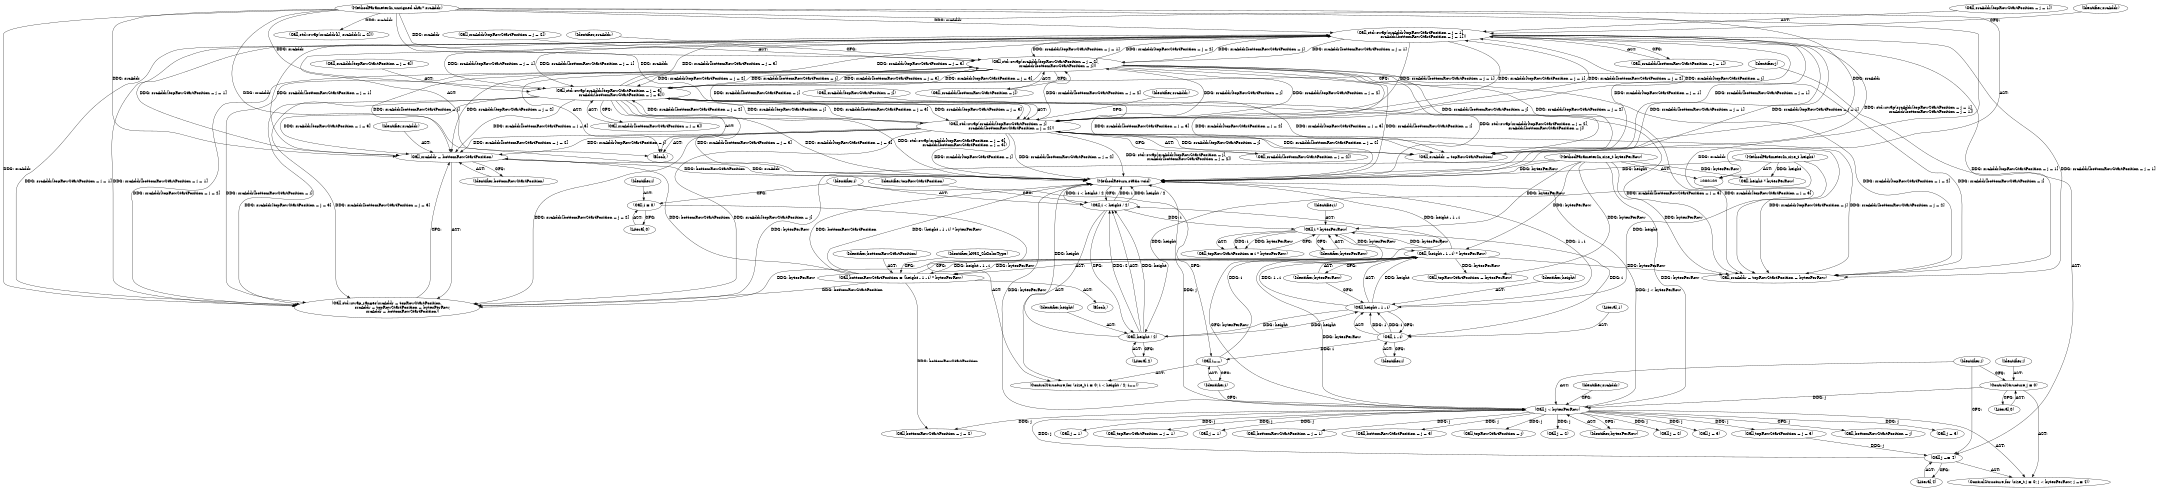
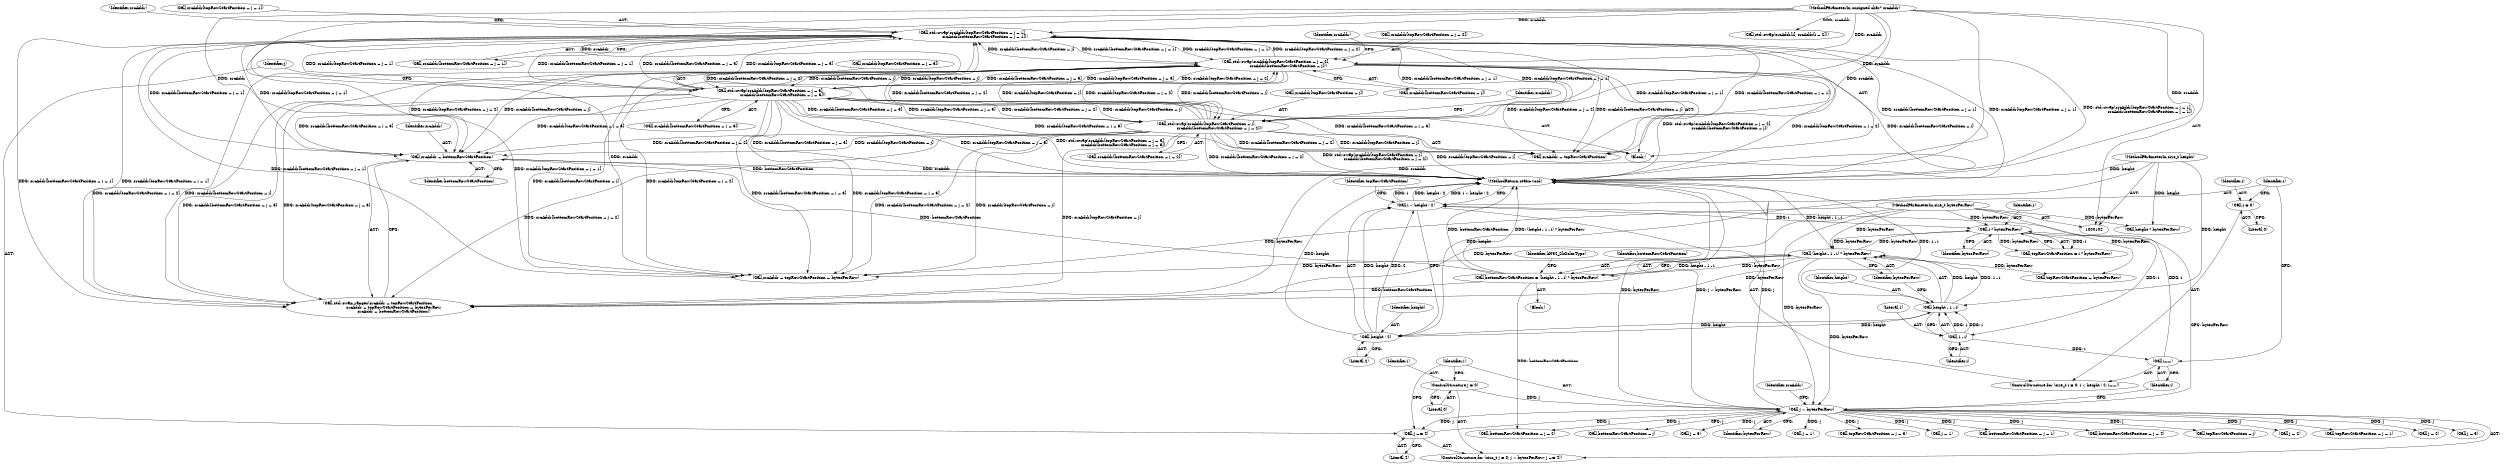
(1363, 178) -> none
(1394, 434) -> (2126, 434)
(1865, 446) -> (1601, 411)
